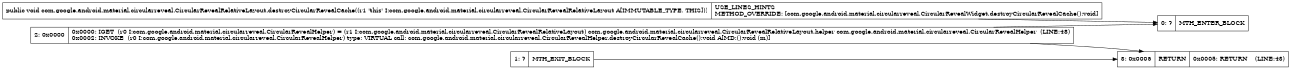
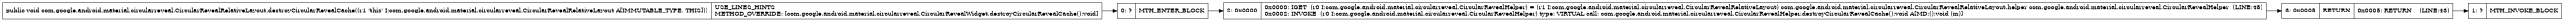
(1073, 26) -> (1214, 11)
(561, 59) -> (2524, 11)
(853, 59) -> (2458, 11)
